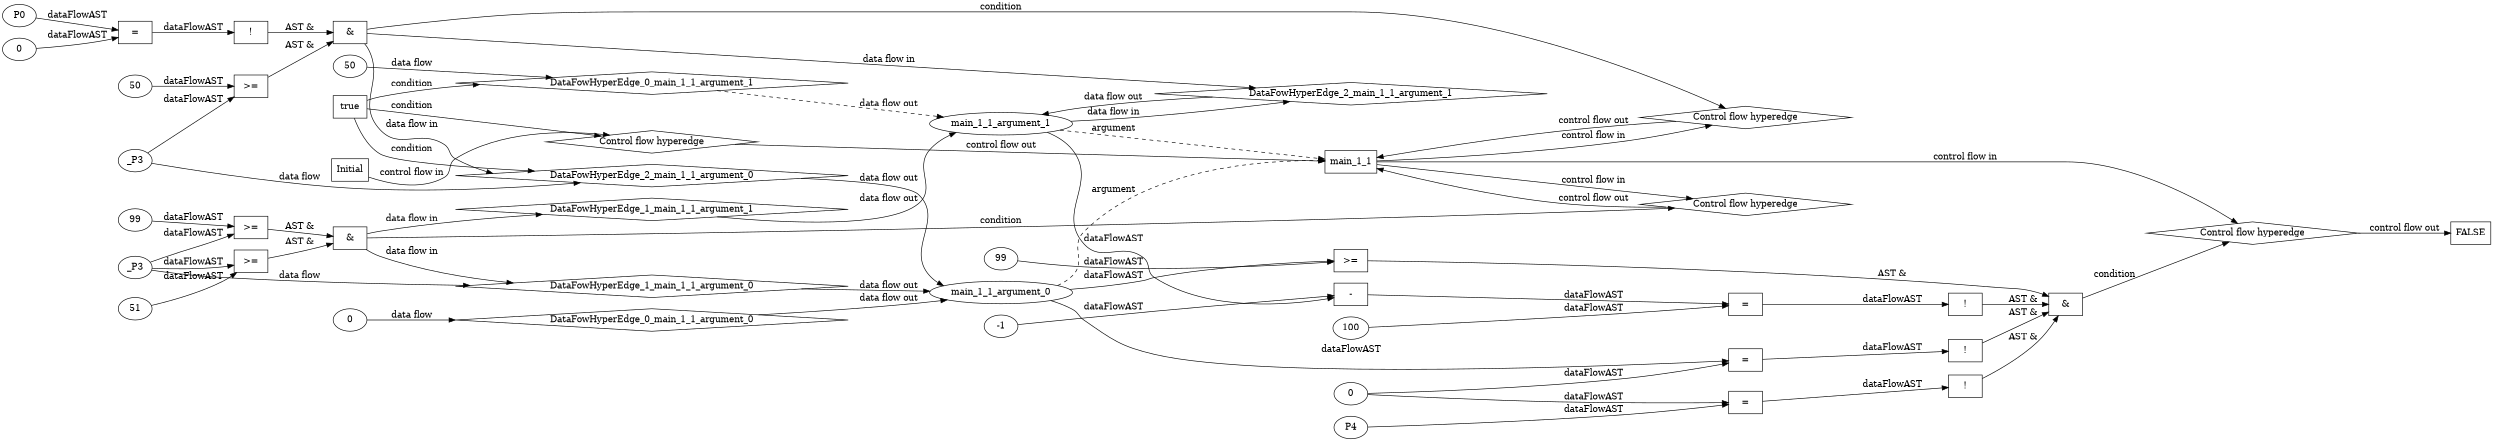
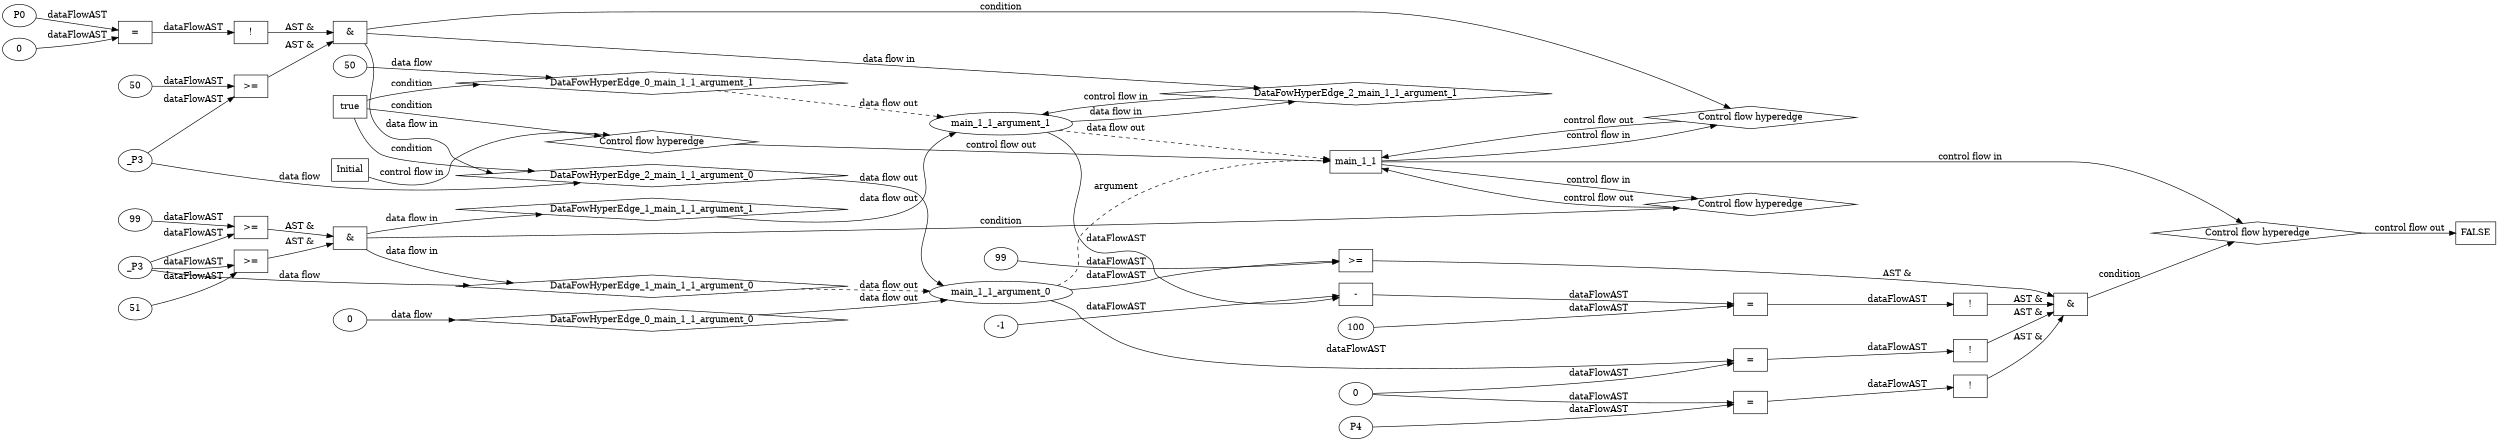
(1114, 97) -> (1116, 97)
(1114, 128) -> (1116, 128)
(863, 290) -> (863, 290)
